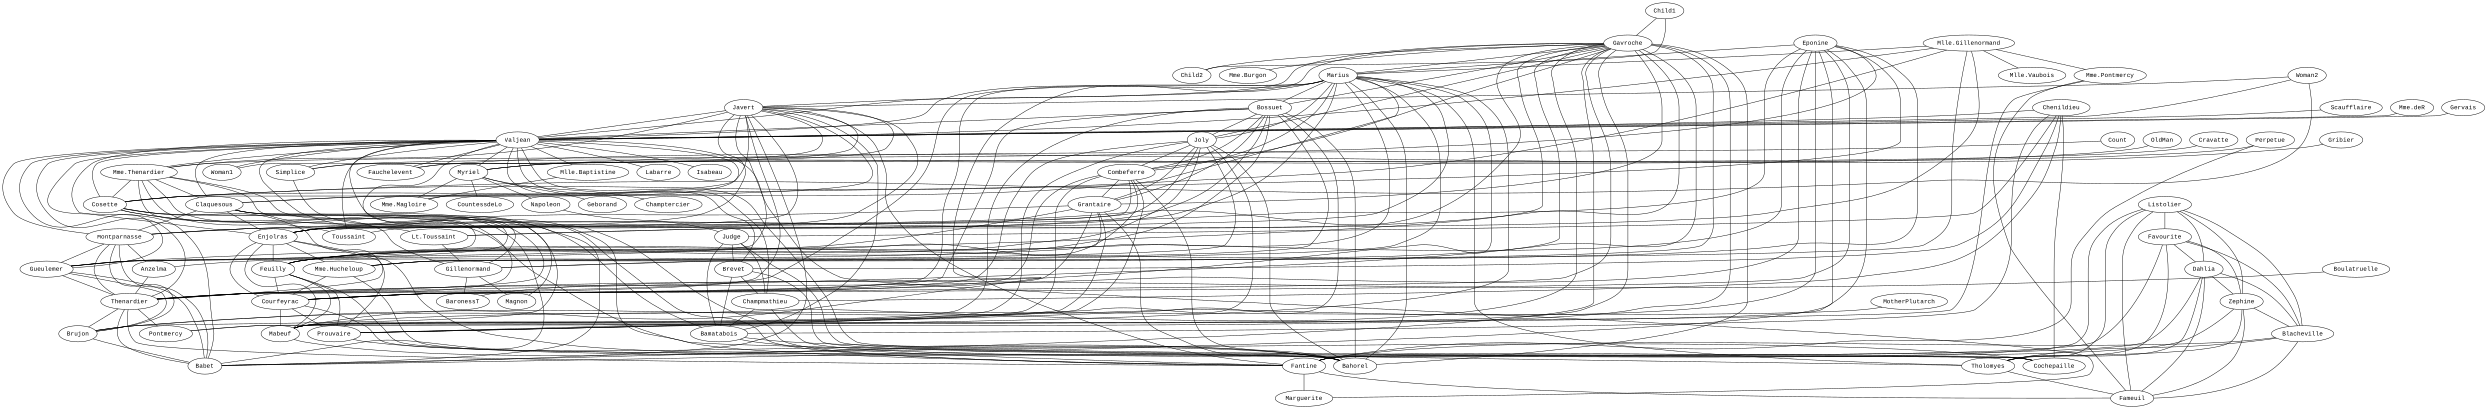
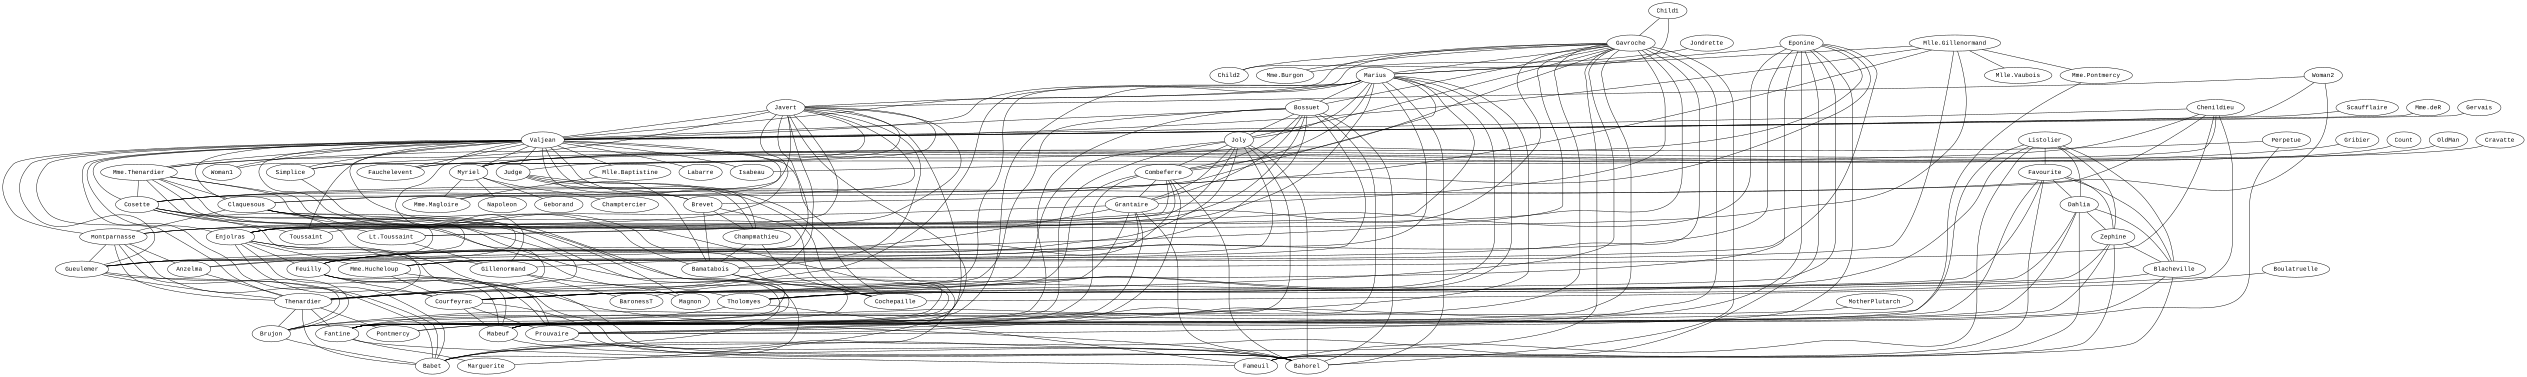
none -> (1707, 43)
(480, 205) -> none
(239, 218) -> (516, 237)
(622, 219) -> (528, 156)
(2005, 231) -> (1902, 352)
(1264, 254) -> none
(1095, 256) -> none
(1024, 275) -> none
(1506, 291) -> (1140, 164)
none -> (539, 316)
